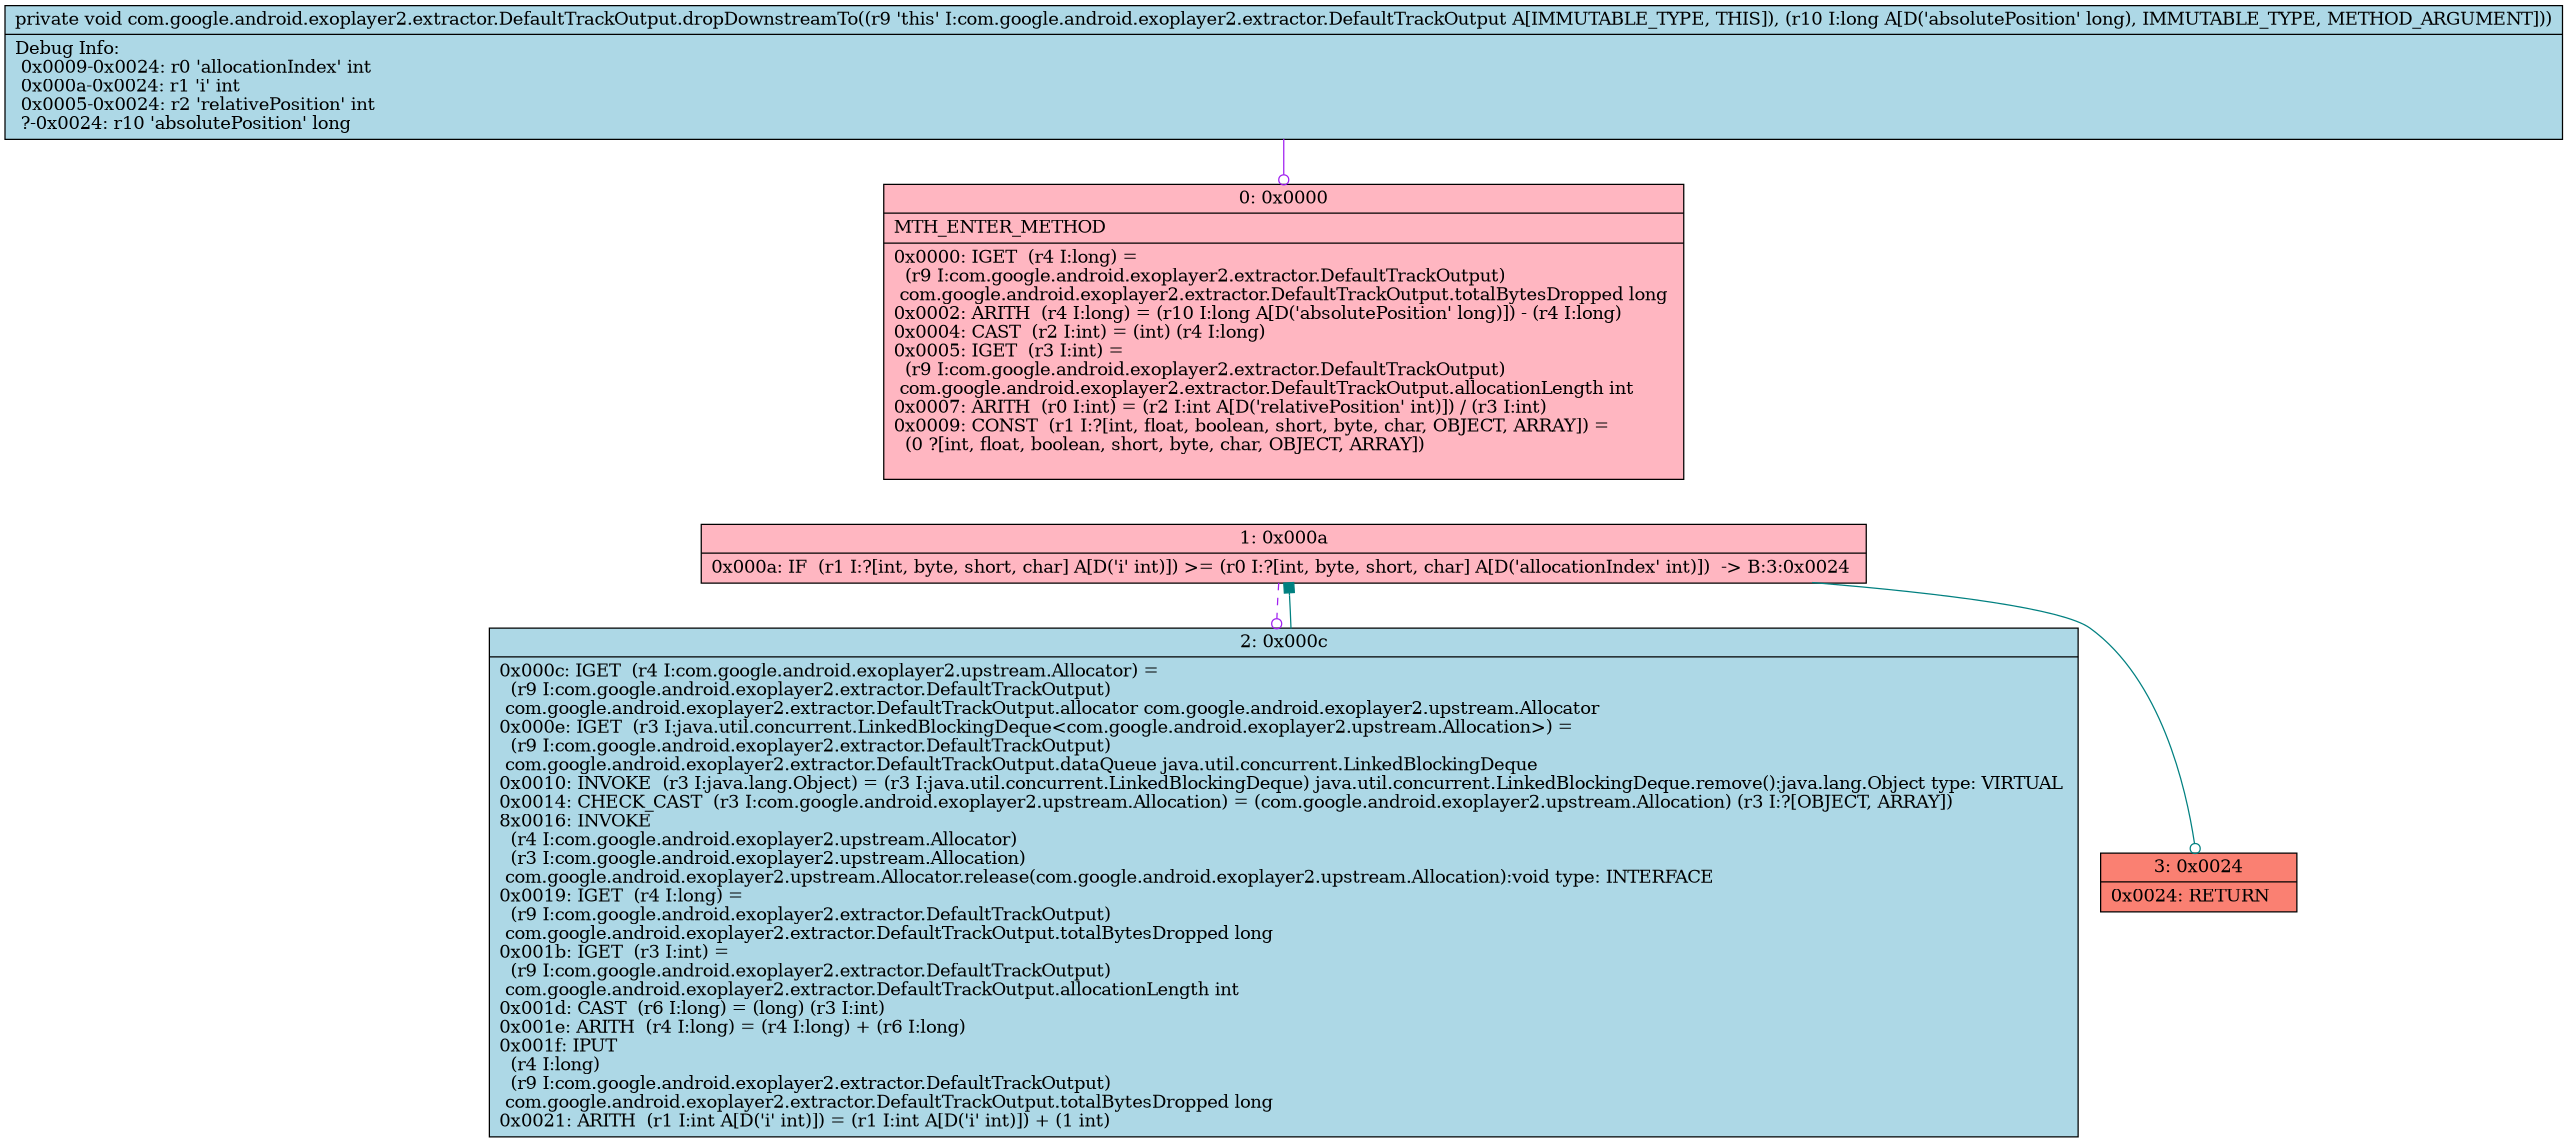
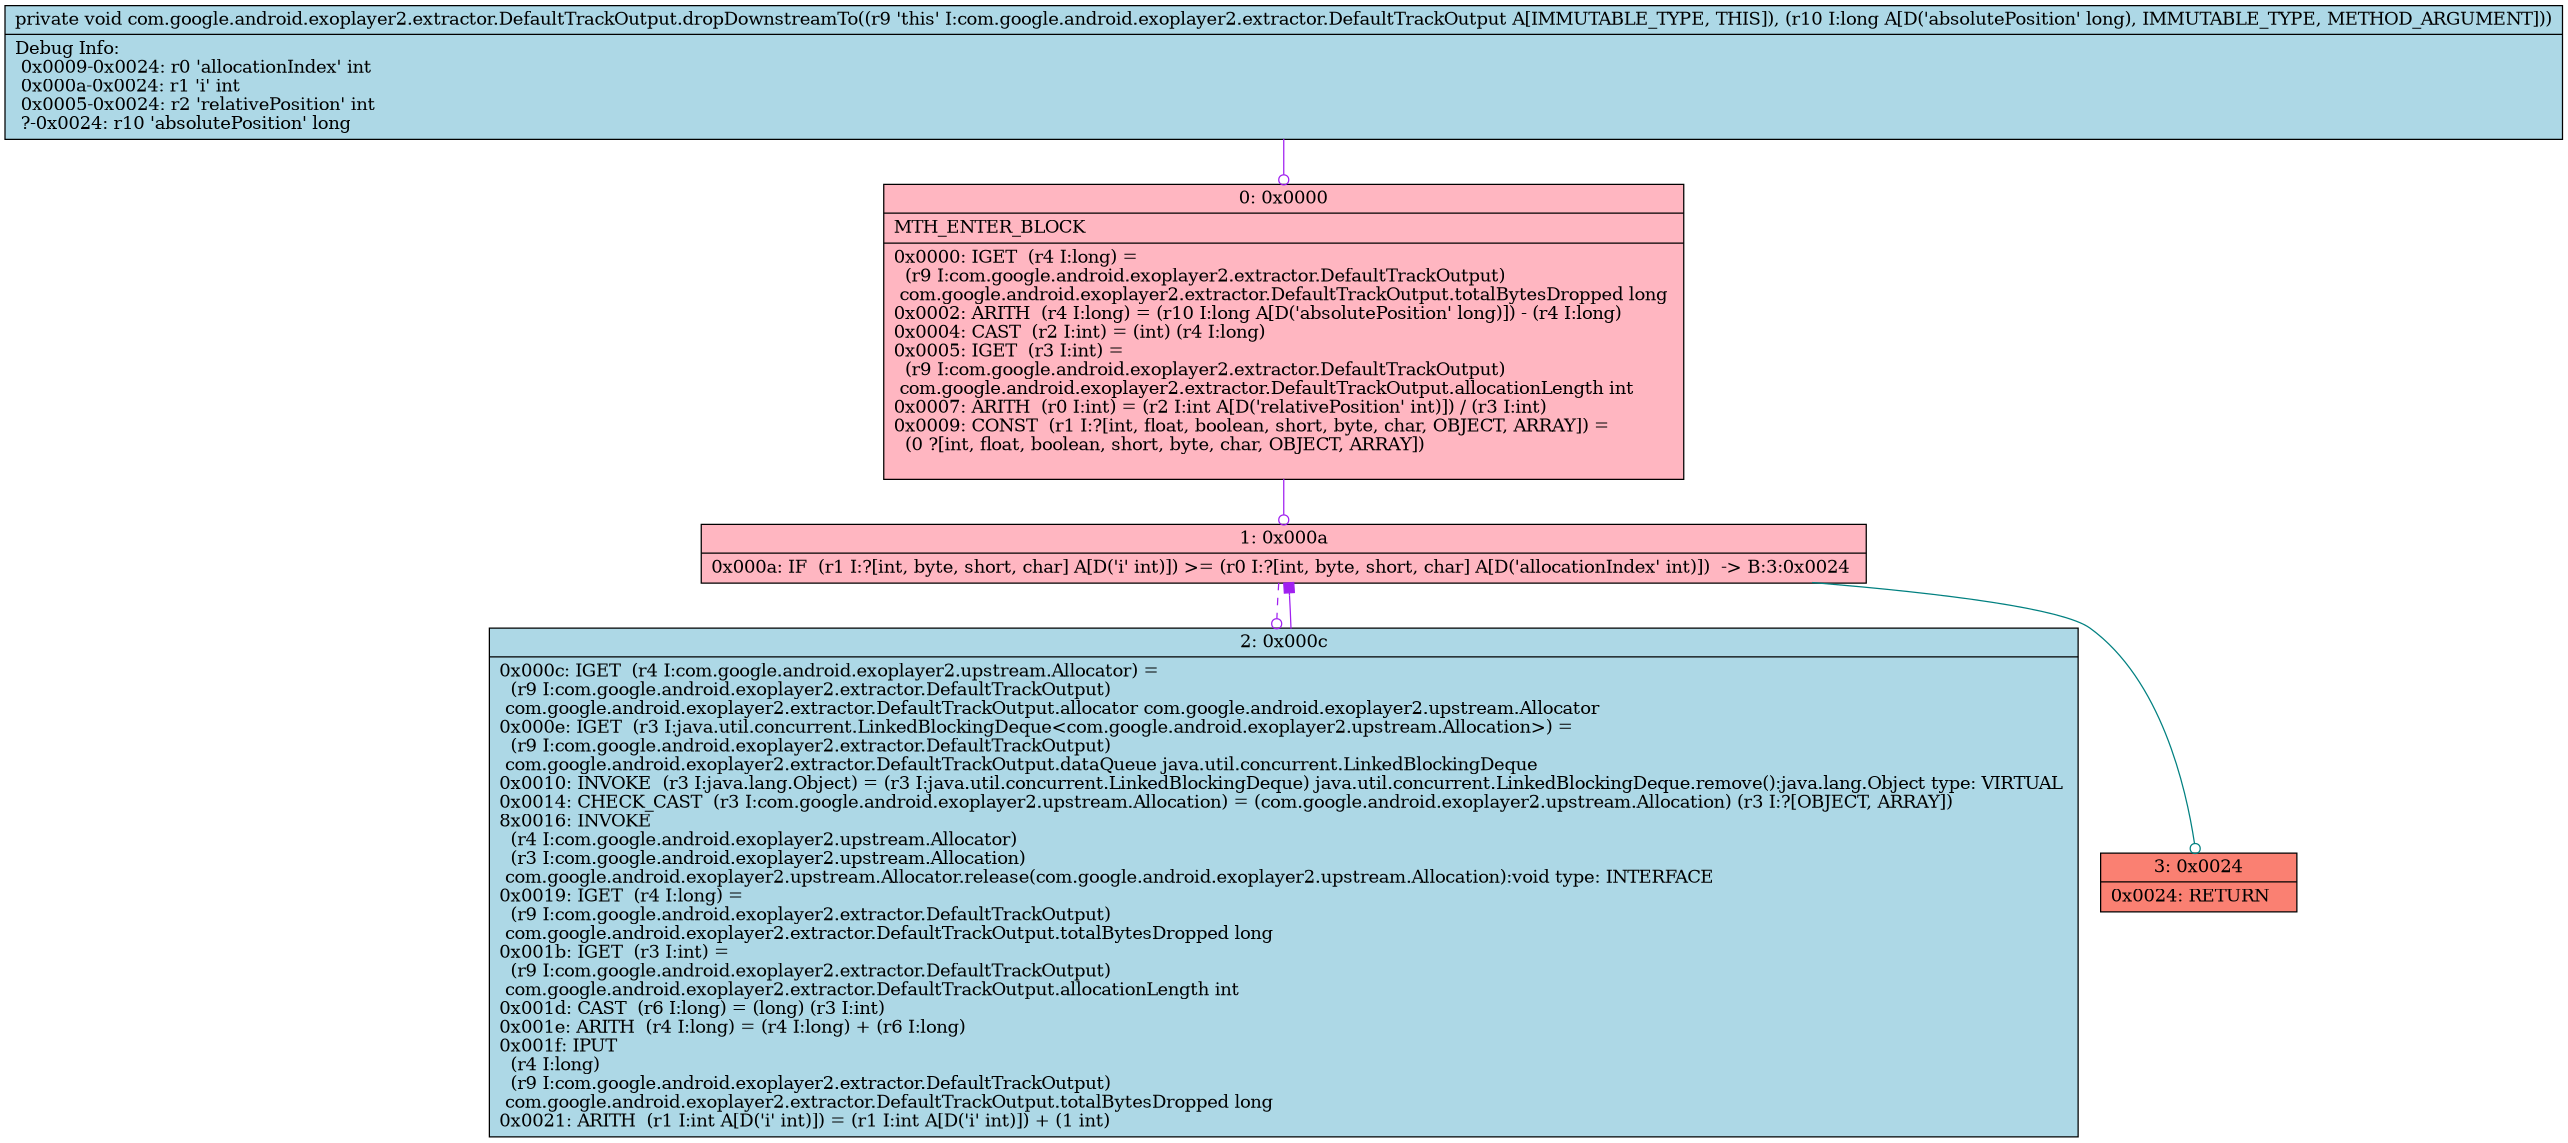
(1000, 228) -> (990, 228)
none -> (1284, 497)
(1290, 612) -> (1290, 612)
